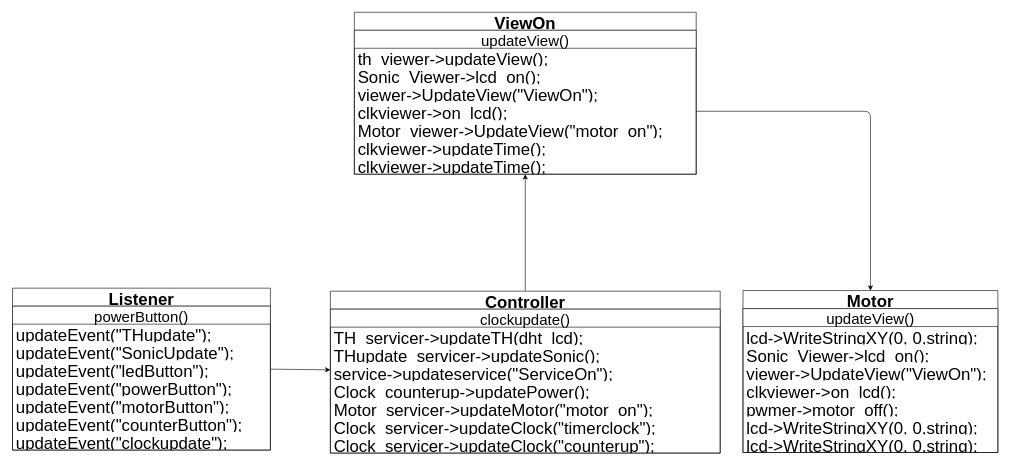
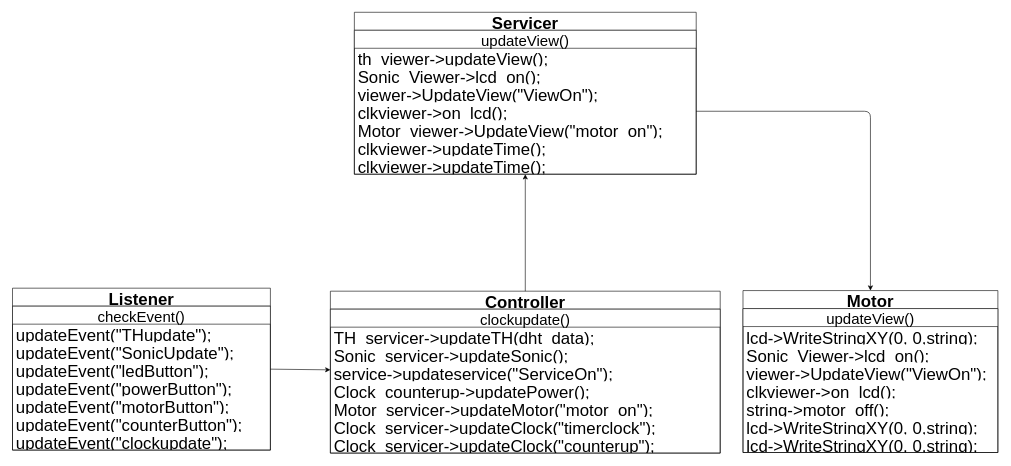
(525, 23) -> (525, 23)
(141, 317) -> (141, 317)
(473, 339) -> (480, 339)
(482, 357) -> (466, 357)
(834, 410) -> (836, 410)
